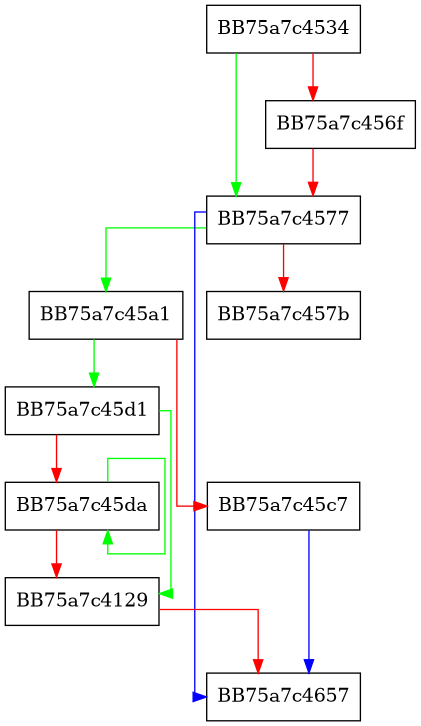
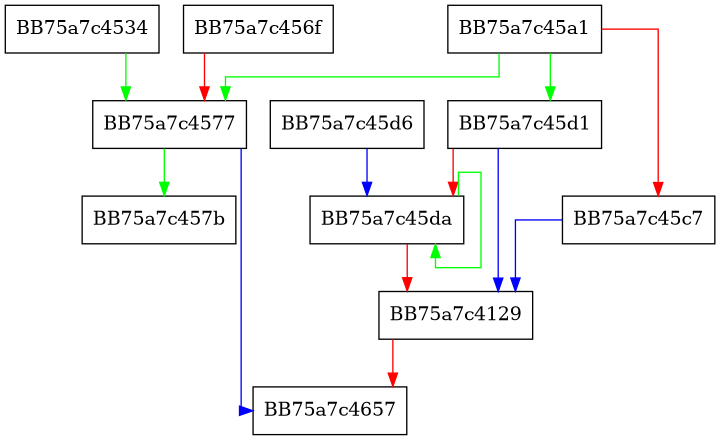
(313, 70) -> none
none -> (347, 125)
(131, 228) -> (369, 77)
(284, 261) -> (164, 165)
(171, 497) -> (498, 213)
(309, 595) -> (515, 226)
